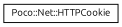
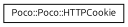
(61, 13) -> (64, 13)
